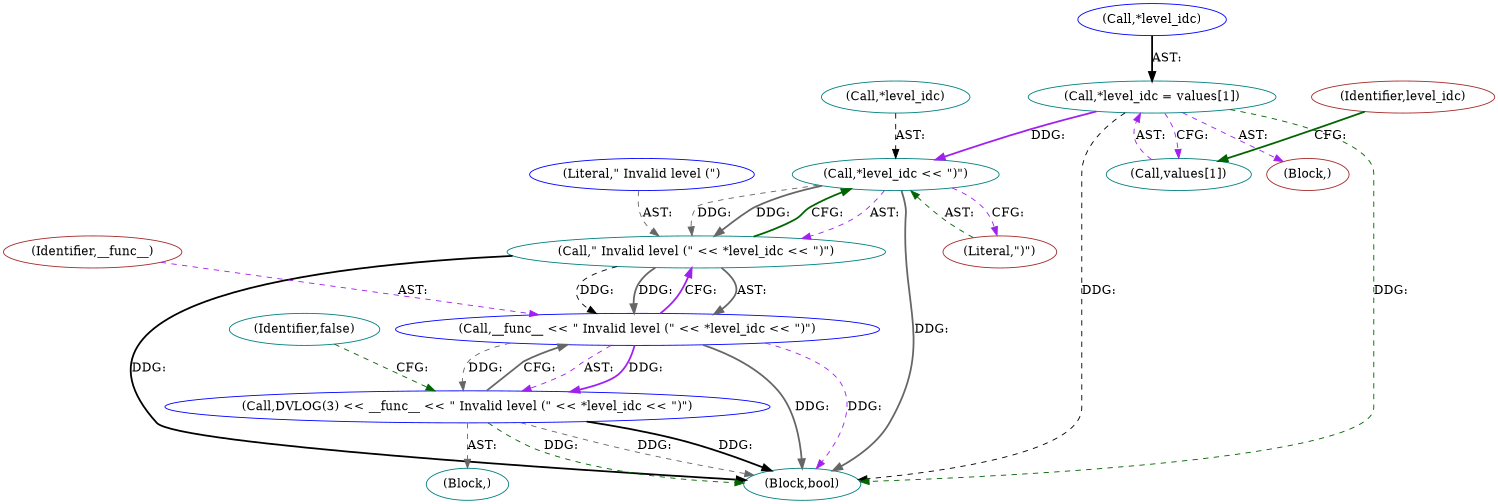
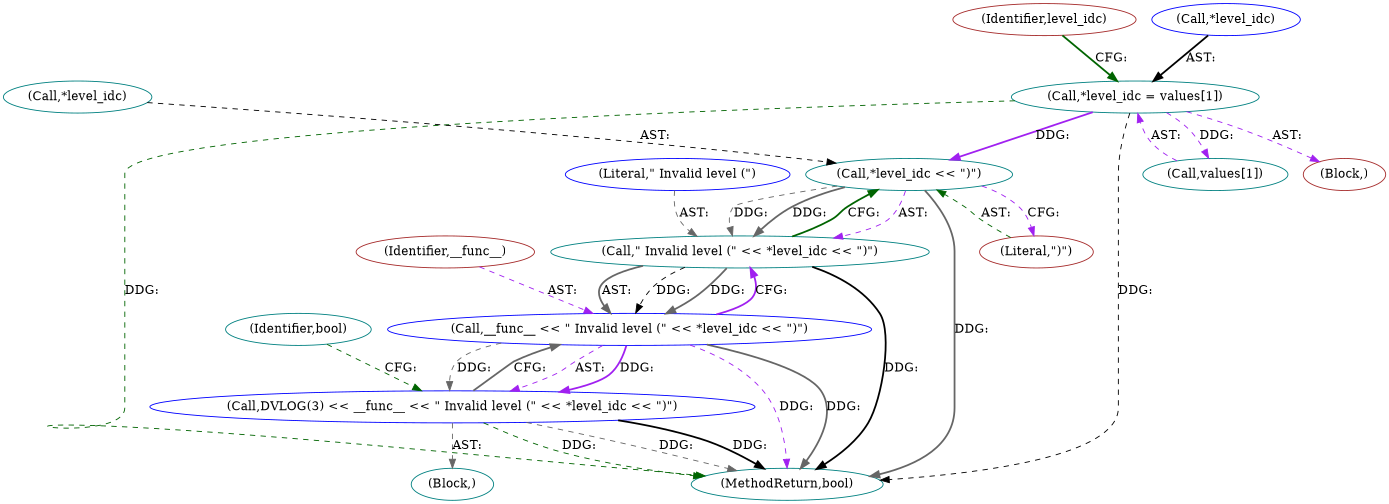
(1194, 136) -> (1219, 136)
(1296, 136) -> (1086, 55)
(305, 329) -> (298, 329)
(802, 484) -> (787, 484)
